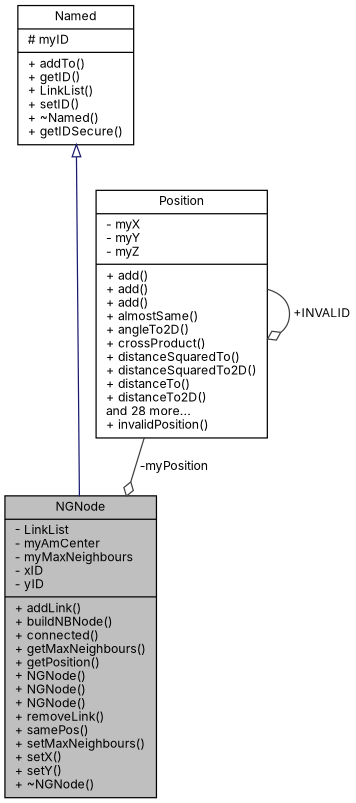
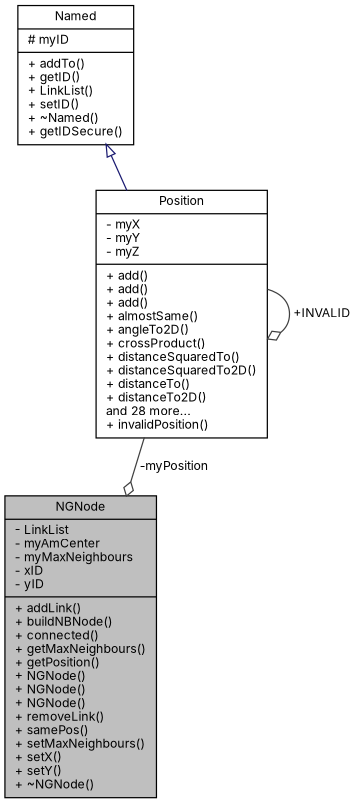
(78, 327) -> (119, 173)
